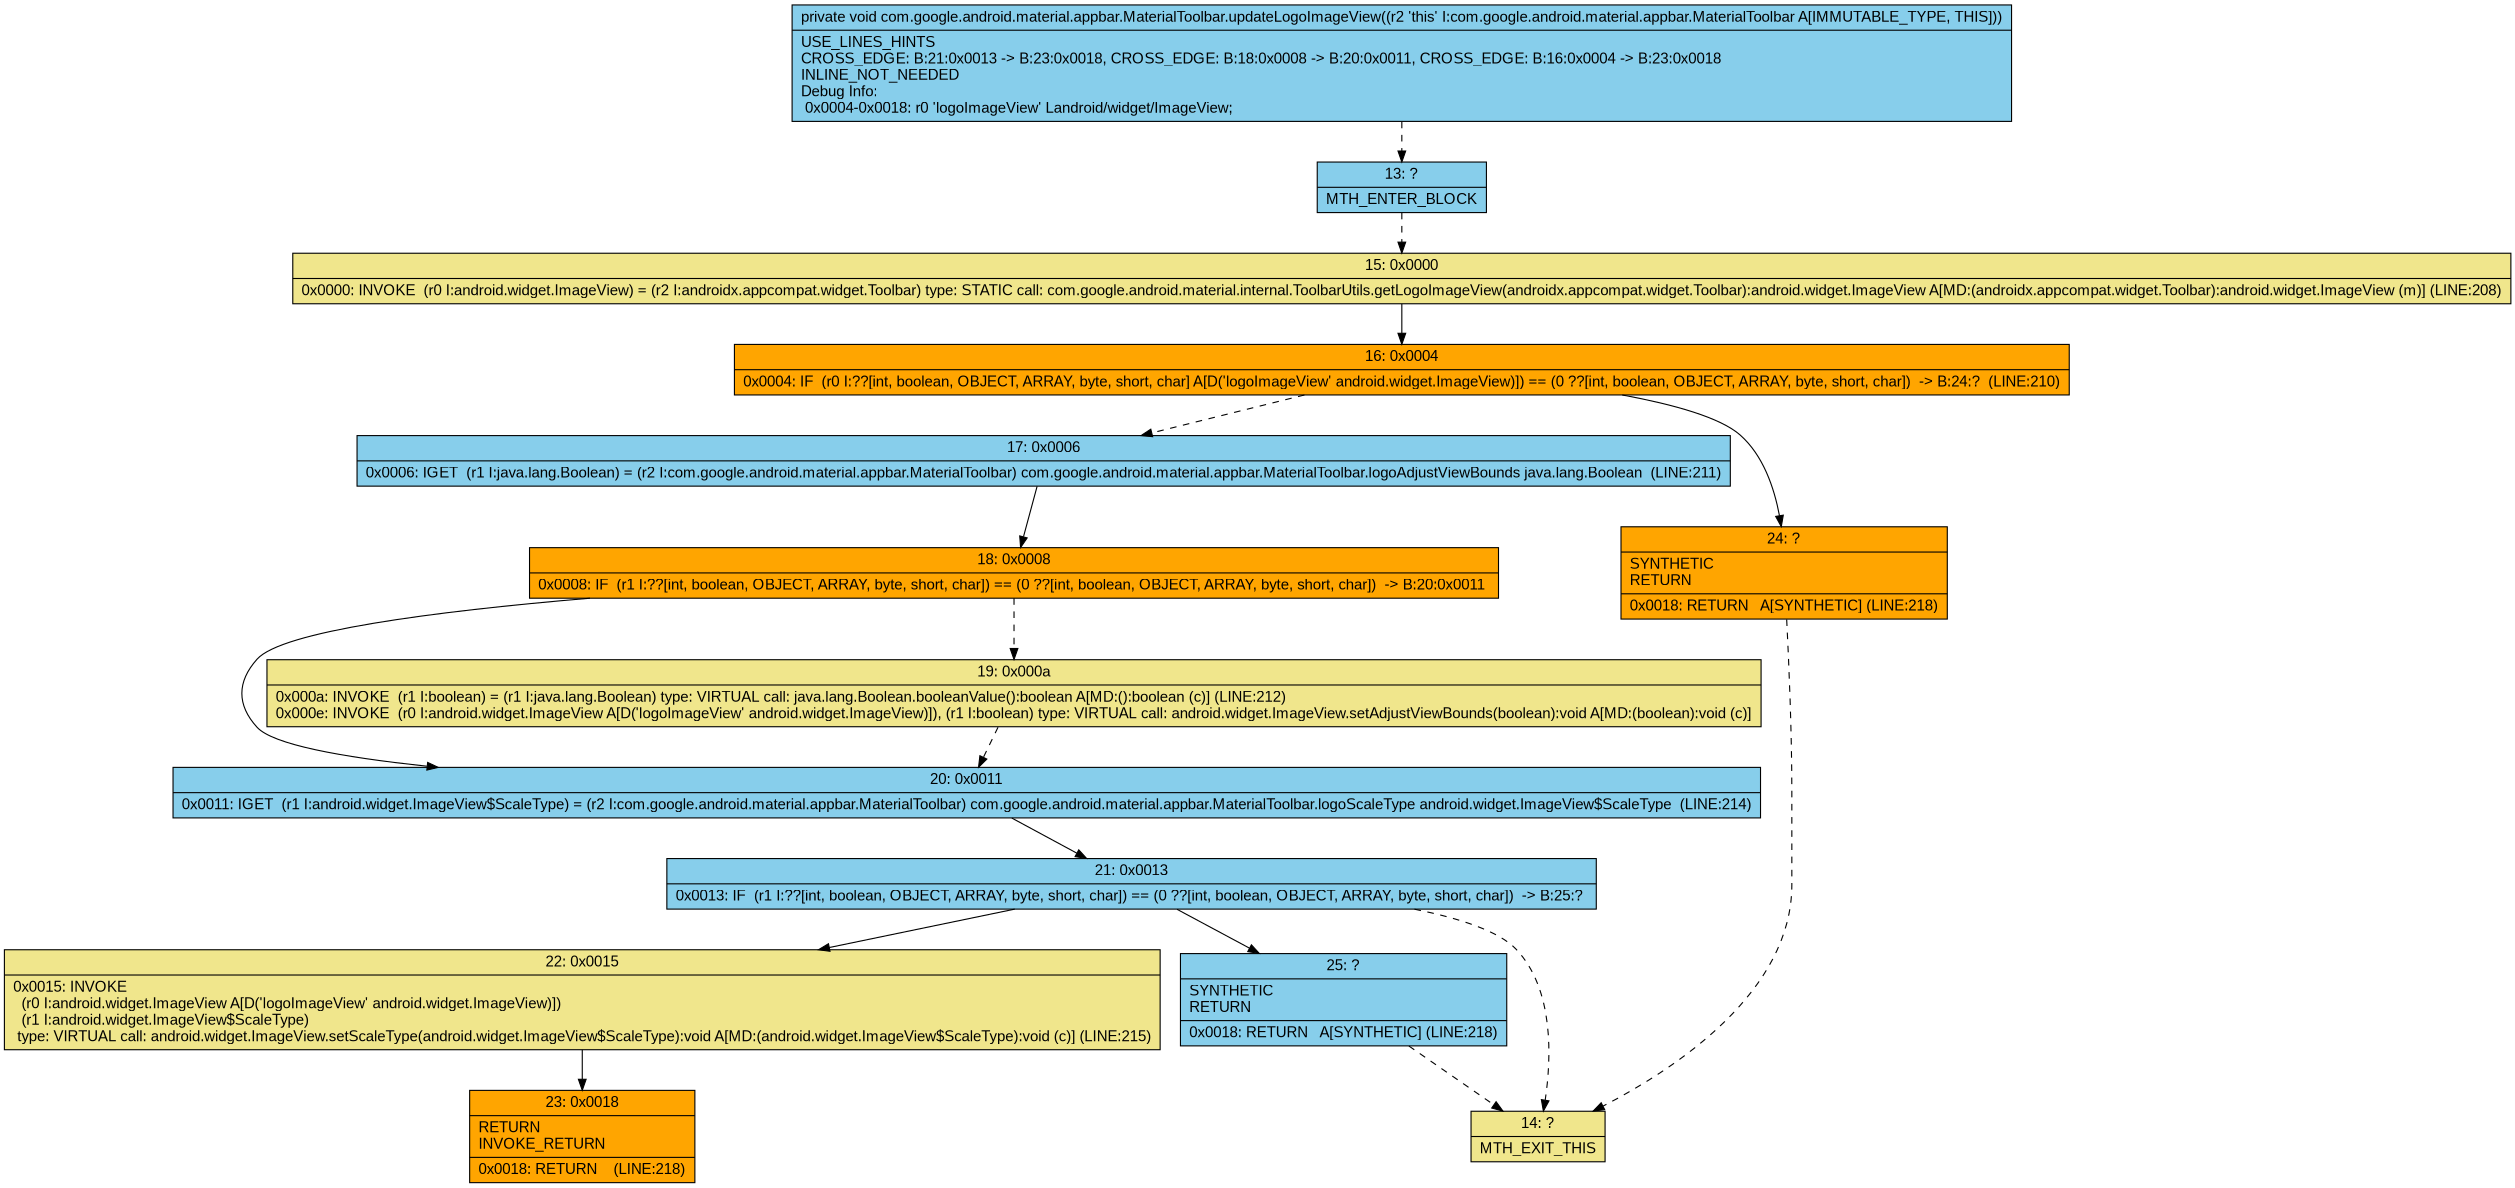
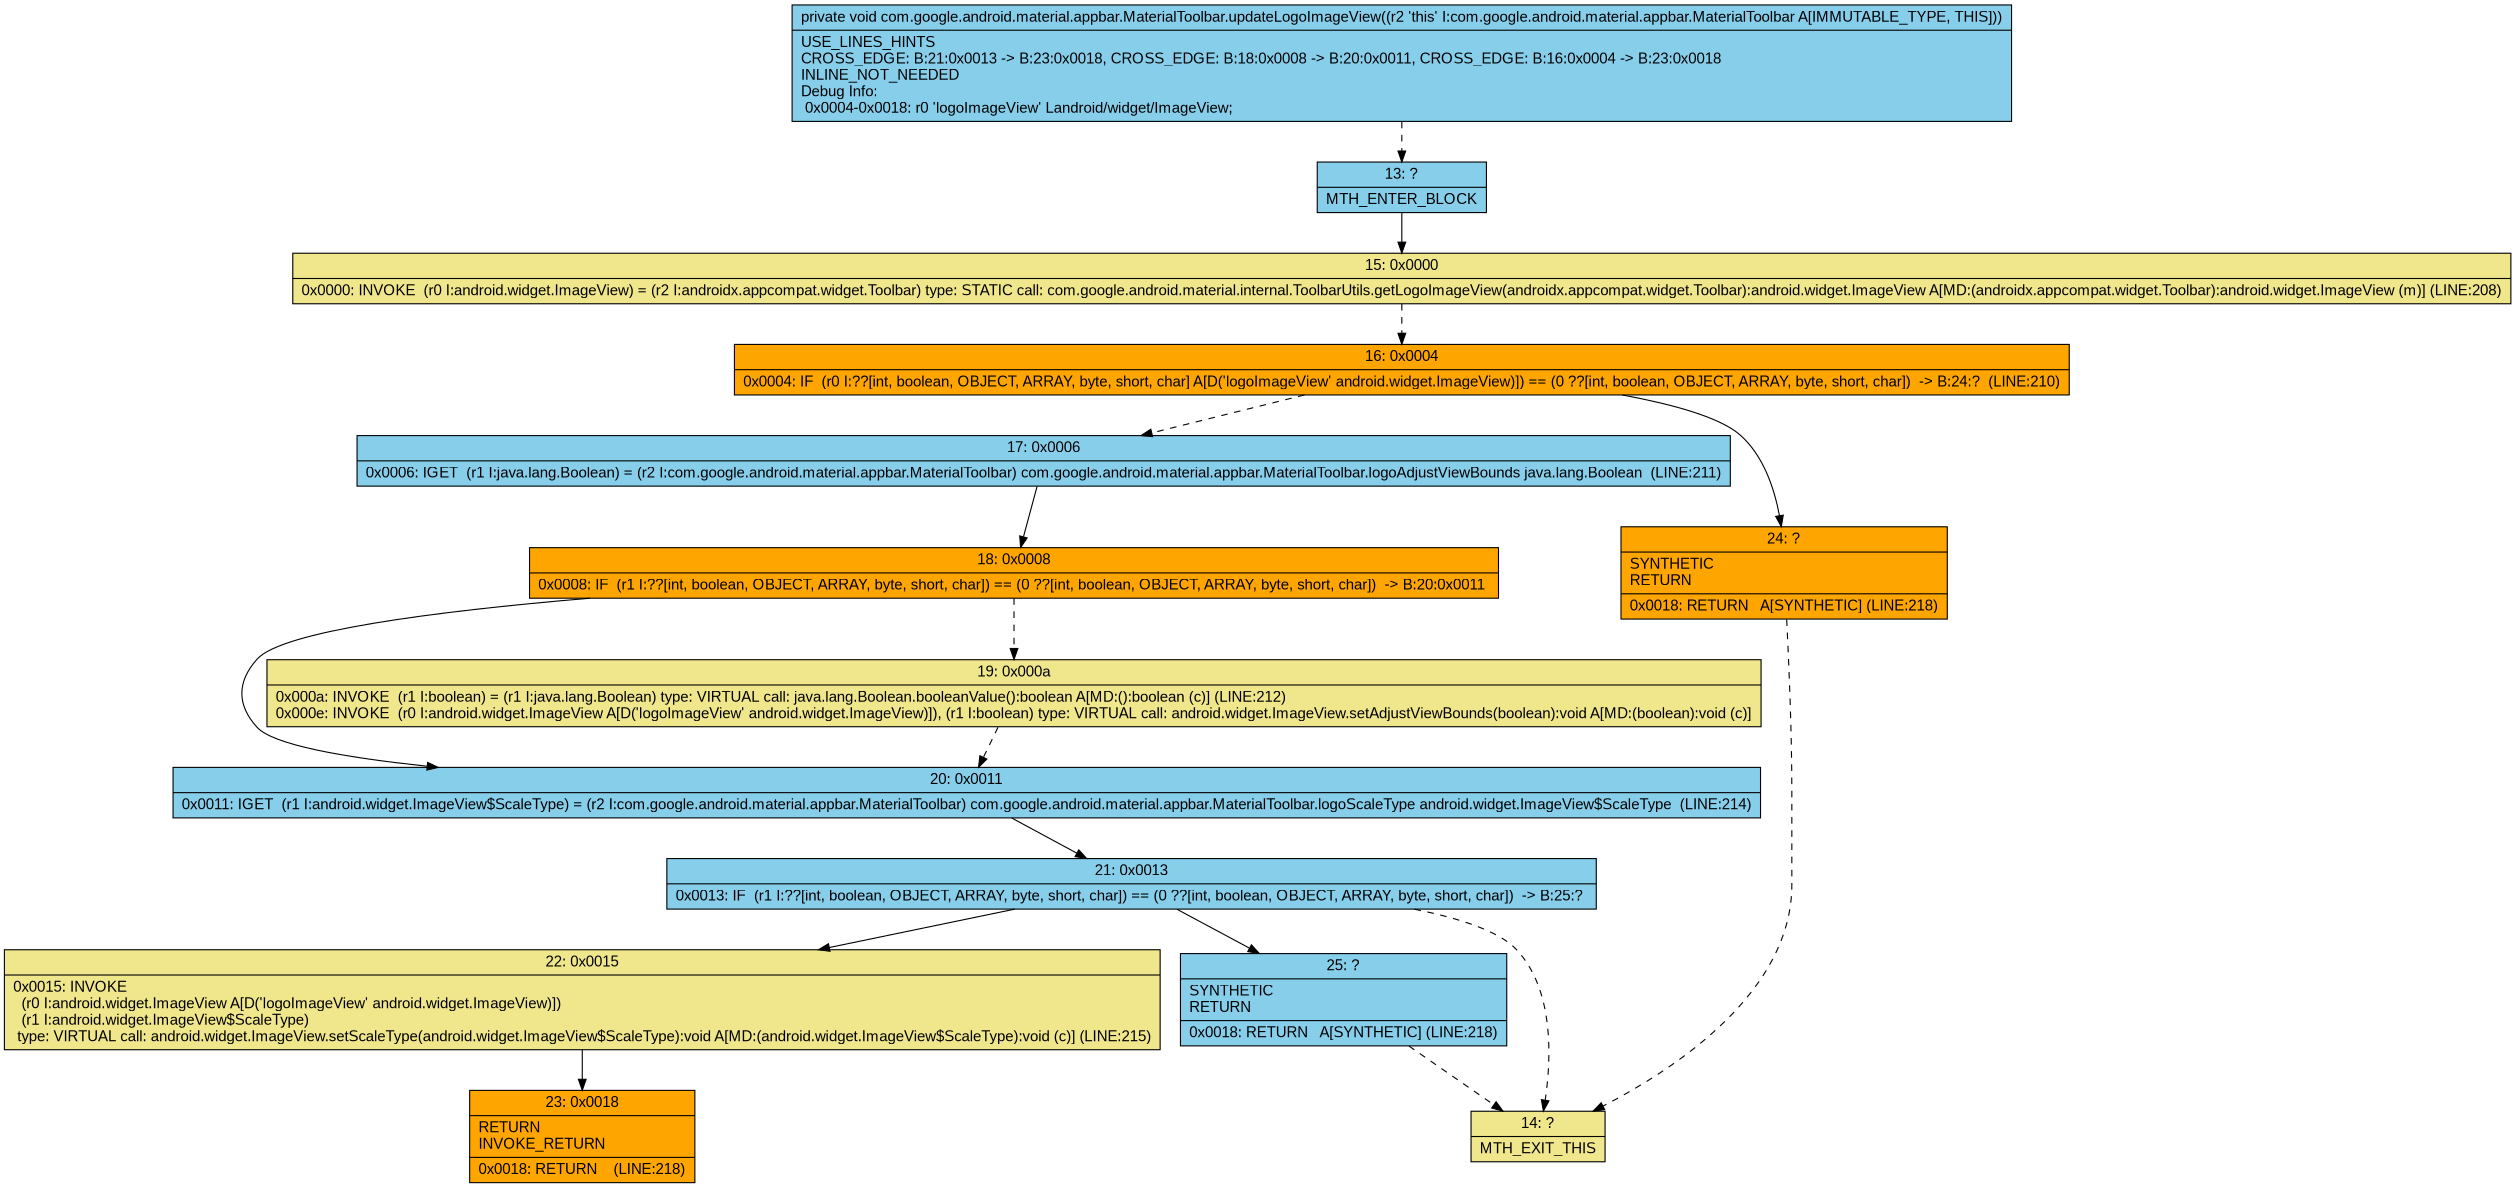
(1402, 227) -> (1402, 227)
(1402, 319) -> (1402, 319)
